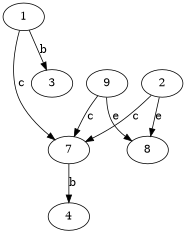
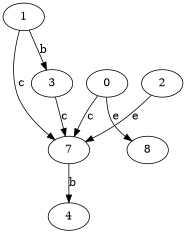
(107, 83) -> (107, 83)
none -> (59, 113)
(156, 113) -> none
(135, 117) -> (135, 117)
